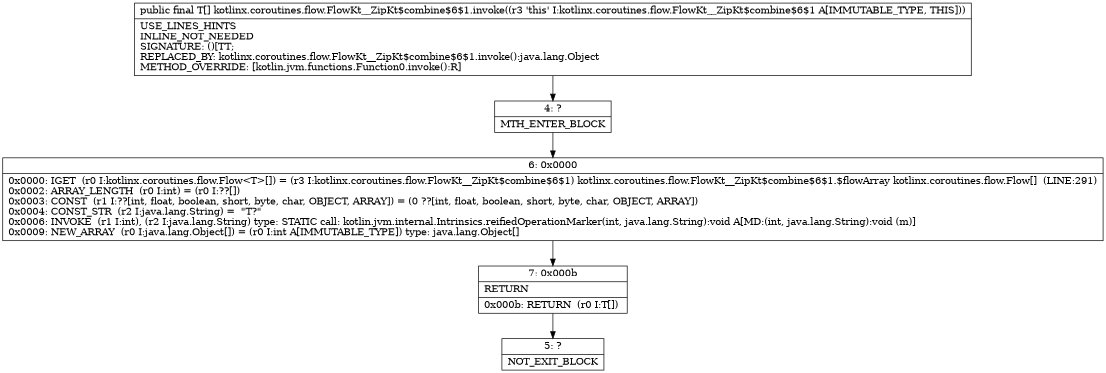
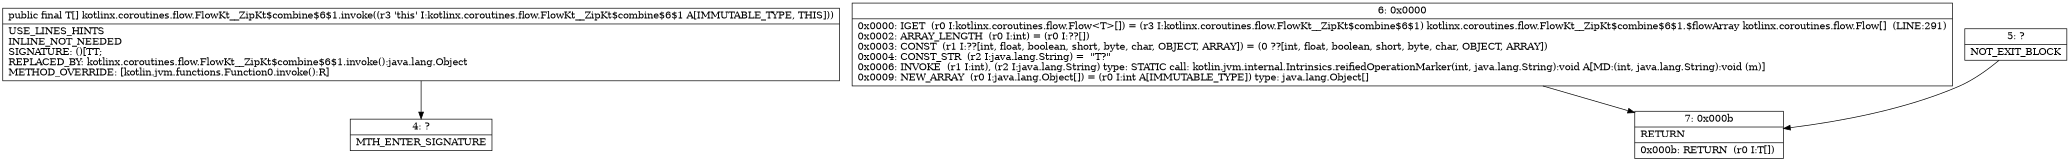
(553, 124) -> (421, 142)
(553, 142) -> none
(553, 322) -> (1899, 107)
